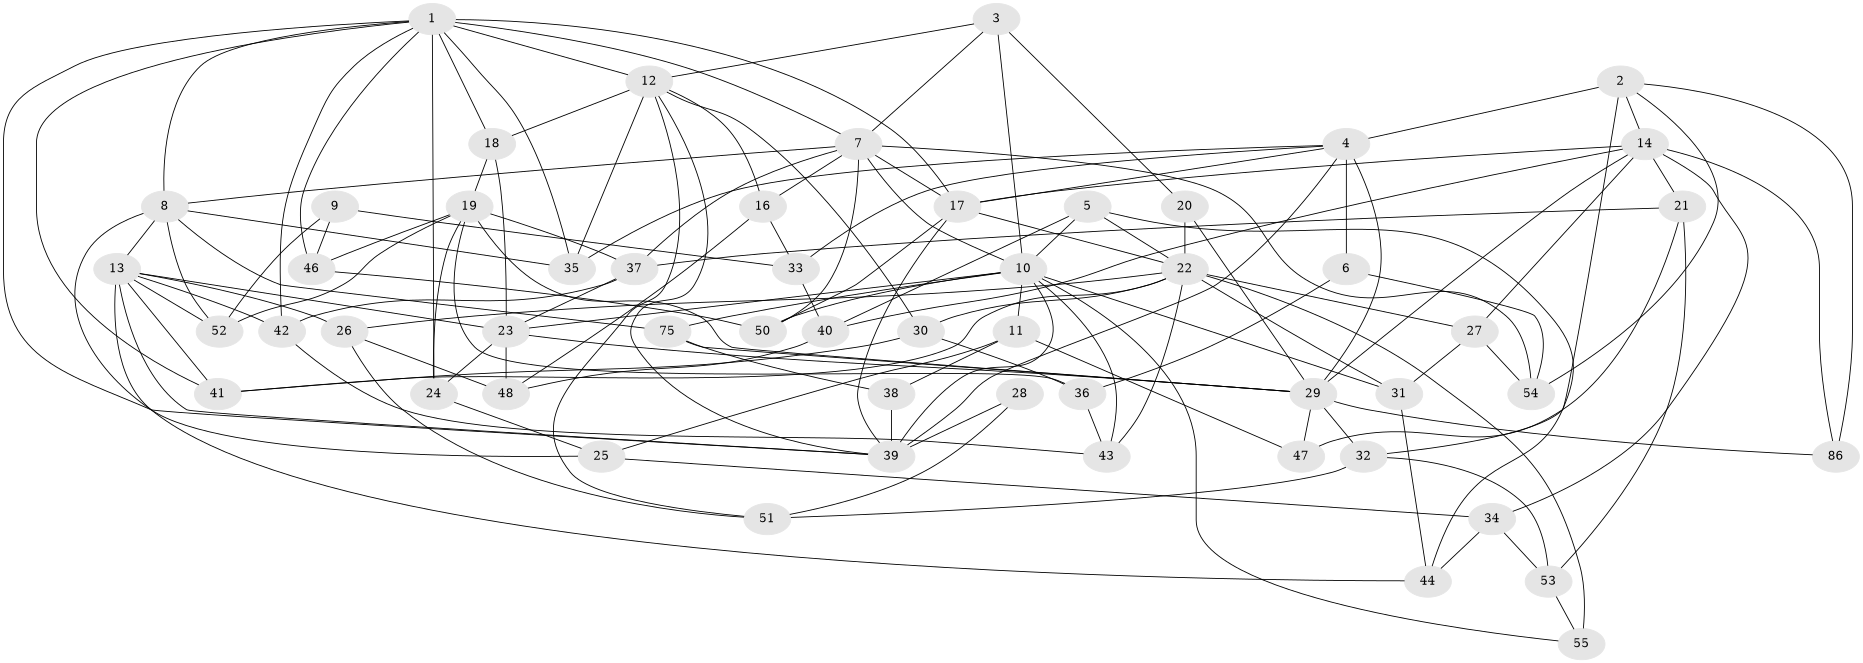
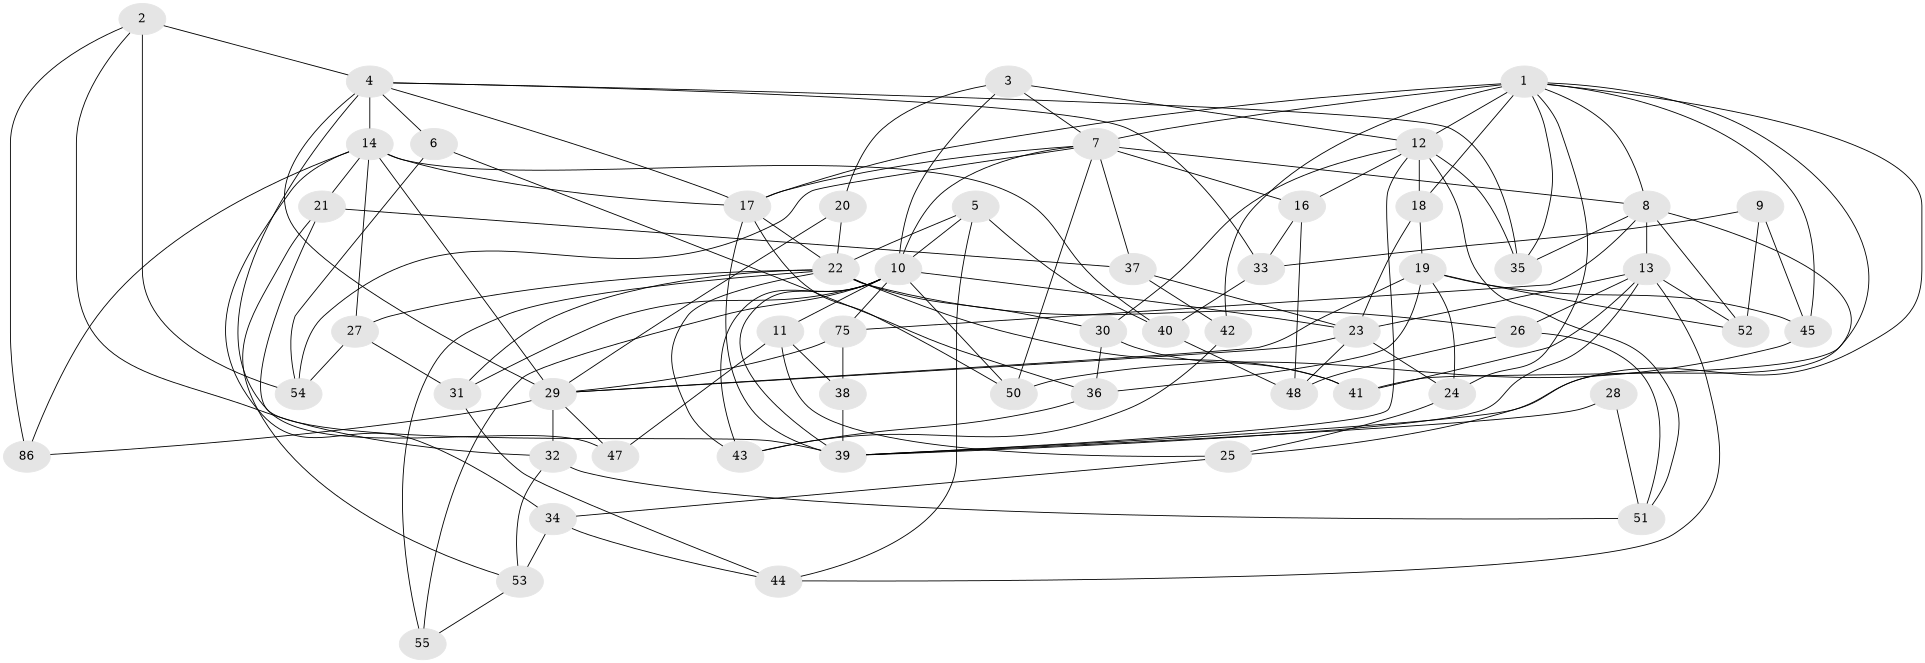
(1633, 113) -> (370, 113)
(541, 231) -> none
(312, 269) -> (1808, 332)
(201, 297) -> none
